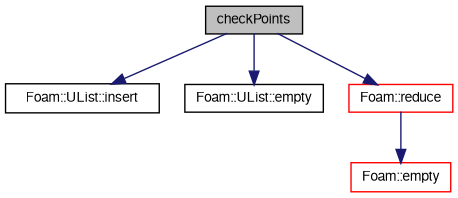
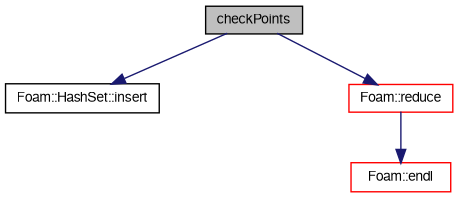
(82, 98) -> (82, 98)
(254, 98) -> none
(401, 177) -> (401, 177)
